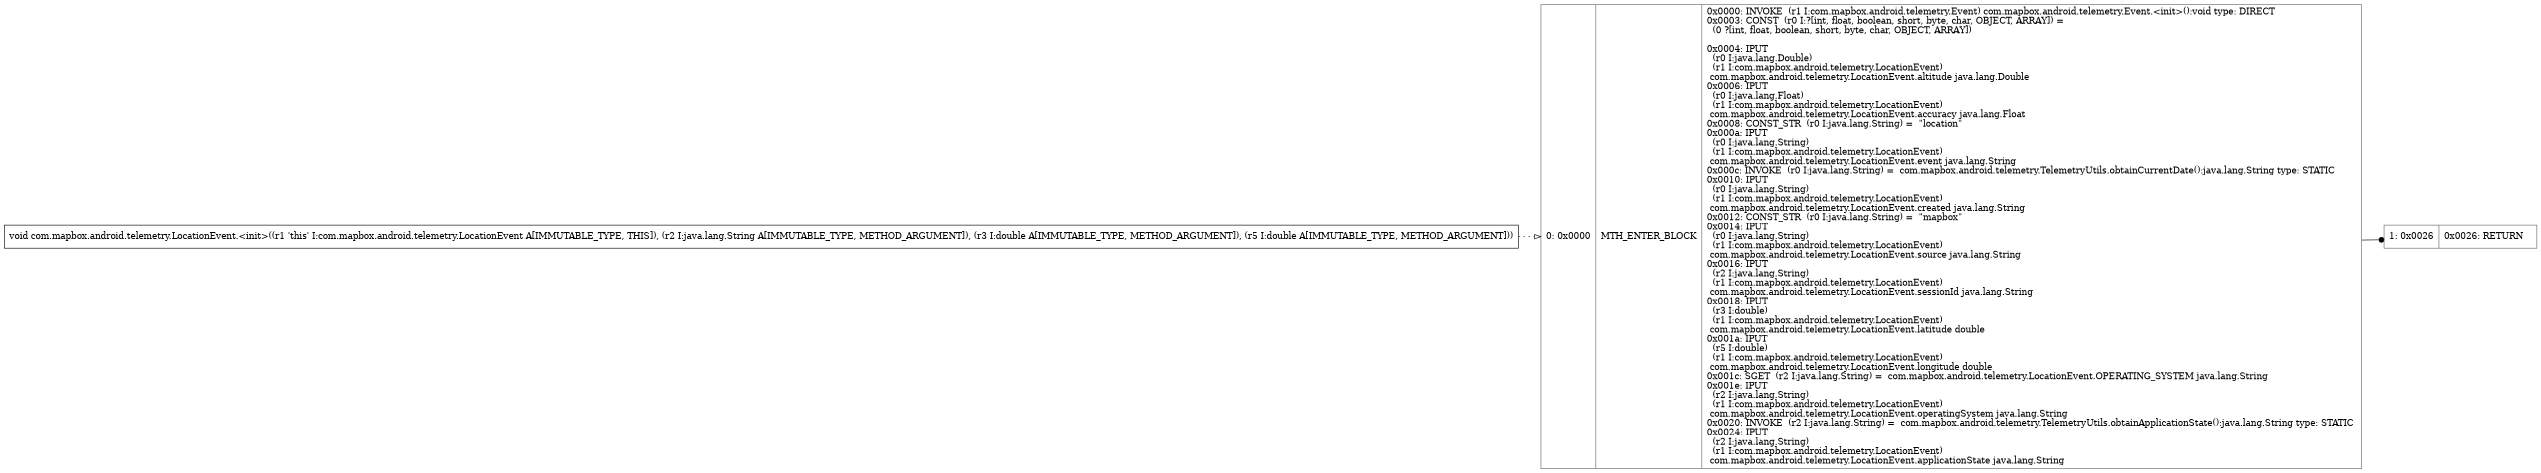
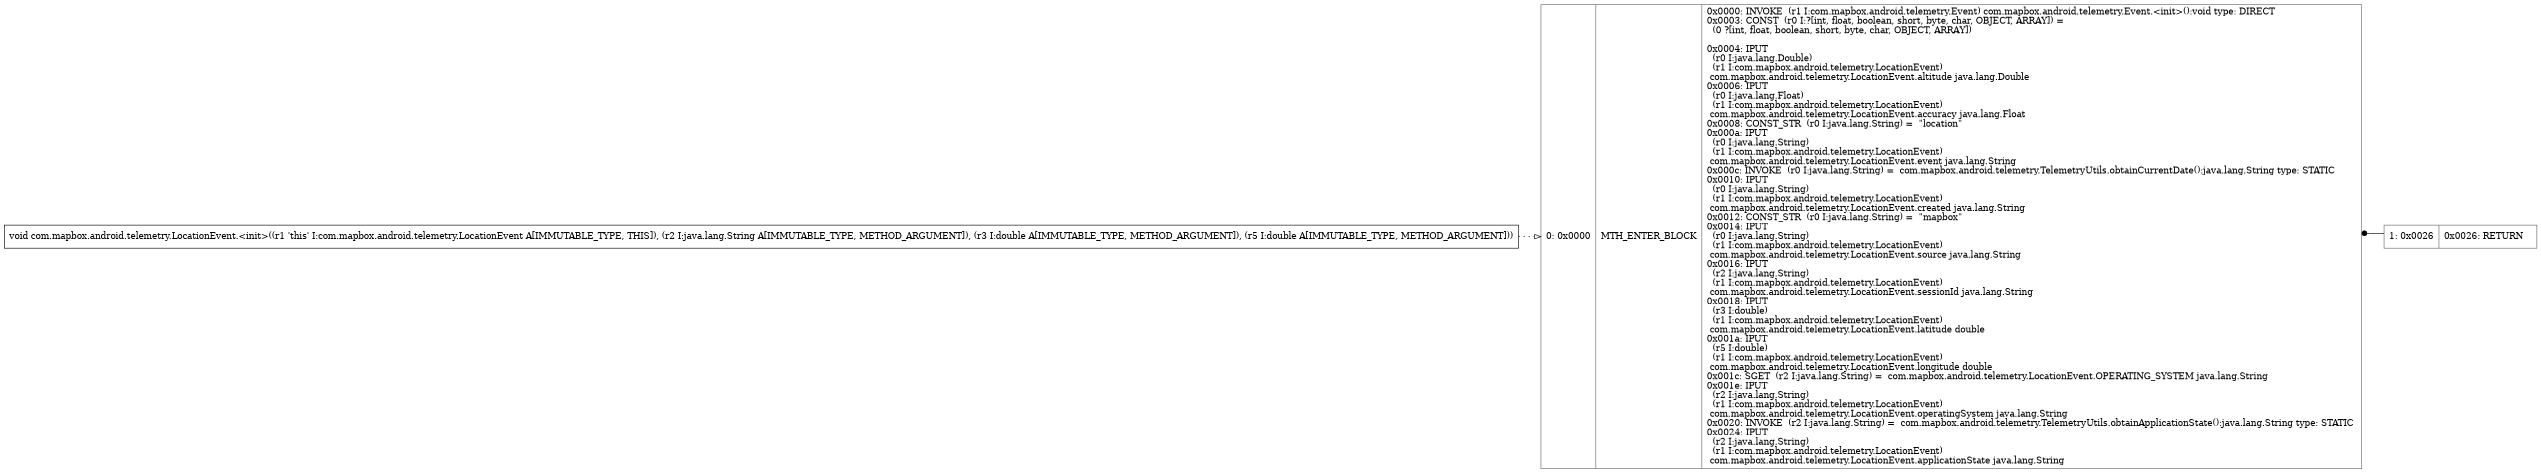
(2370, 240) -> (2375, 233)
